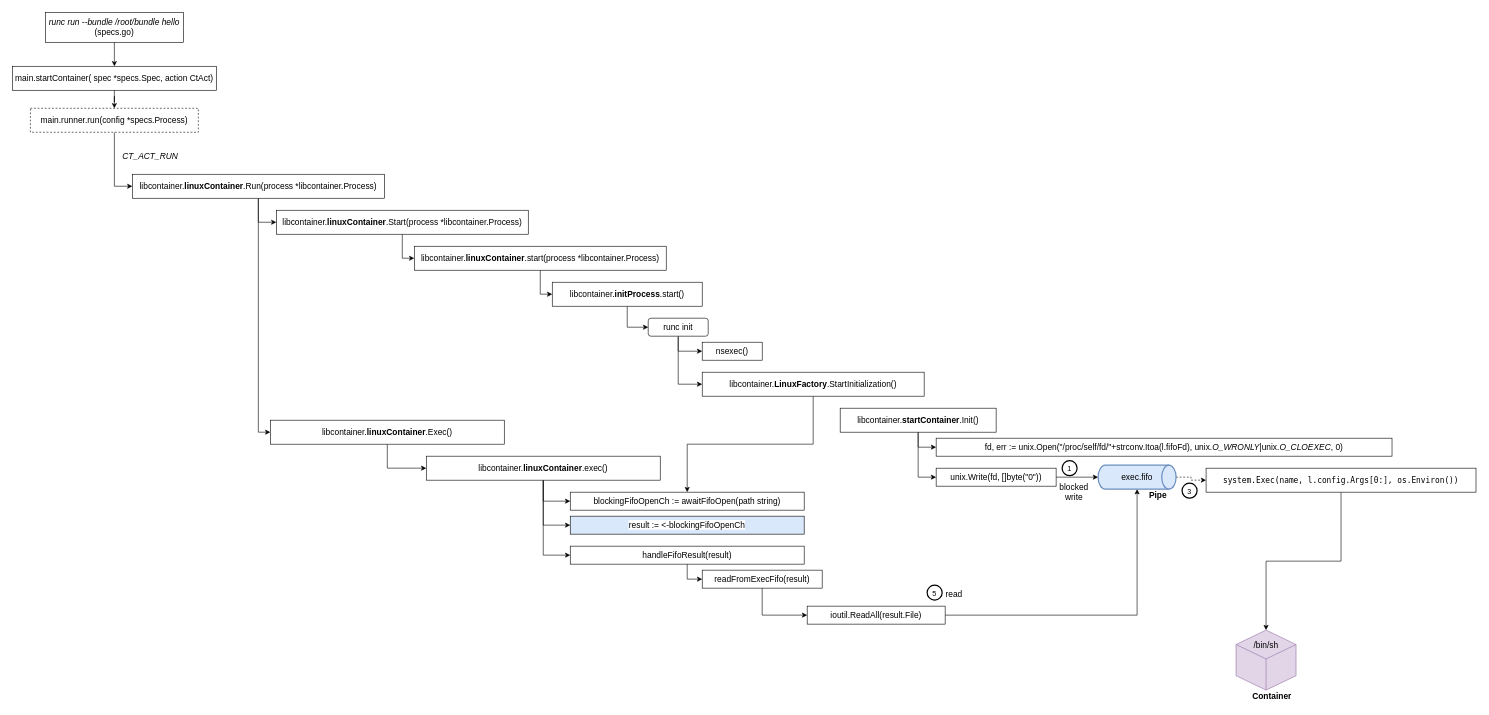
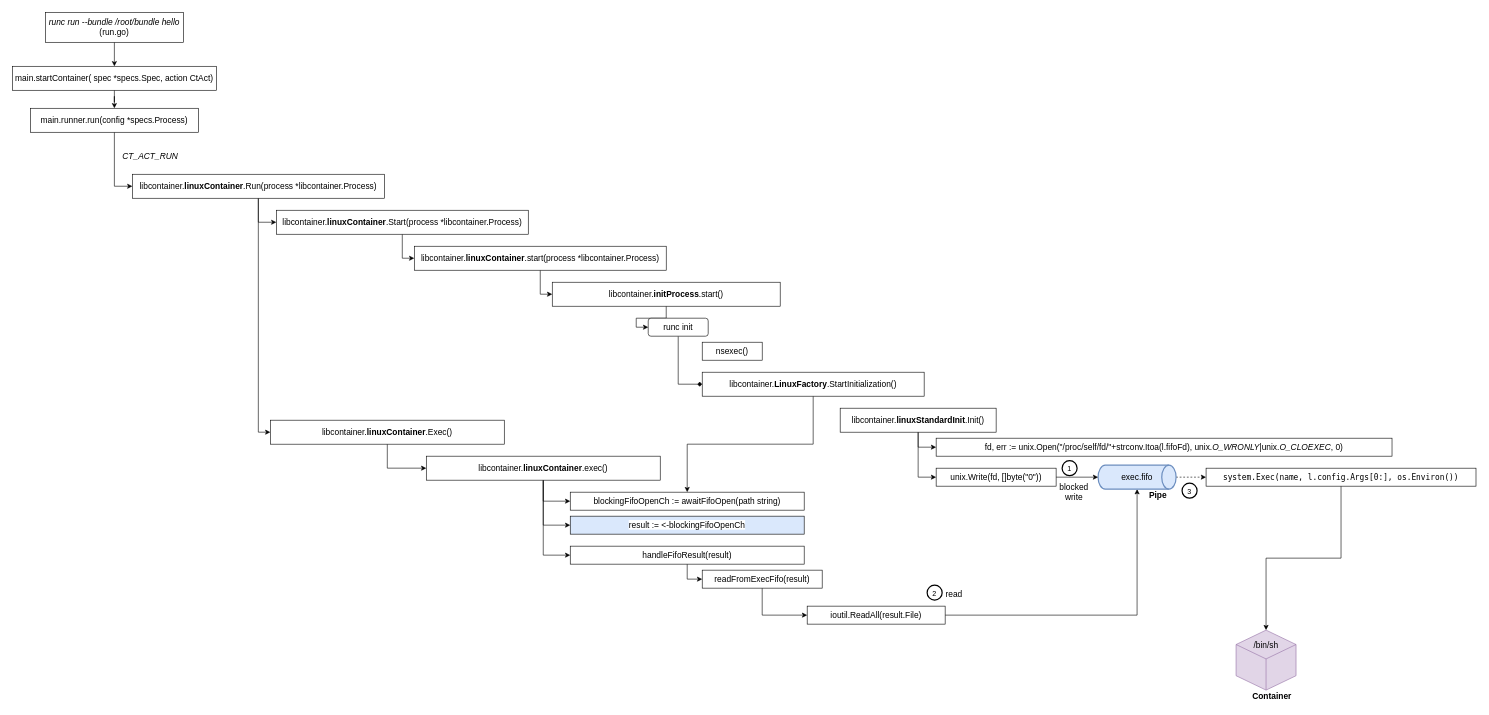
(114, 27) -> (114, 27)
(114, 120) -> (114, 120)
(627, 294) -> (666, 294)
(696, 351) -> none
(696, 384) -> (696, 384)
(918, 420) -> (918, 420)
(1341, 480) -> (1341, 477)
(935, 593) -> (935, 593)
